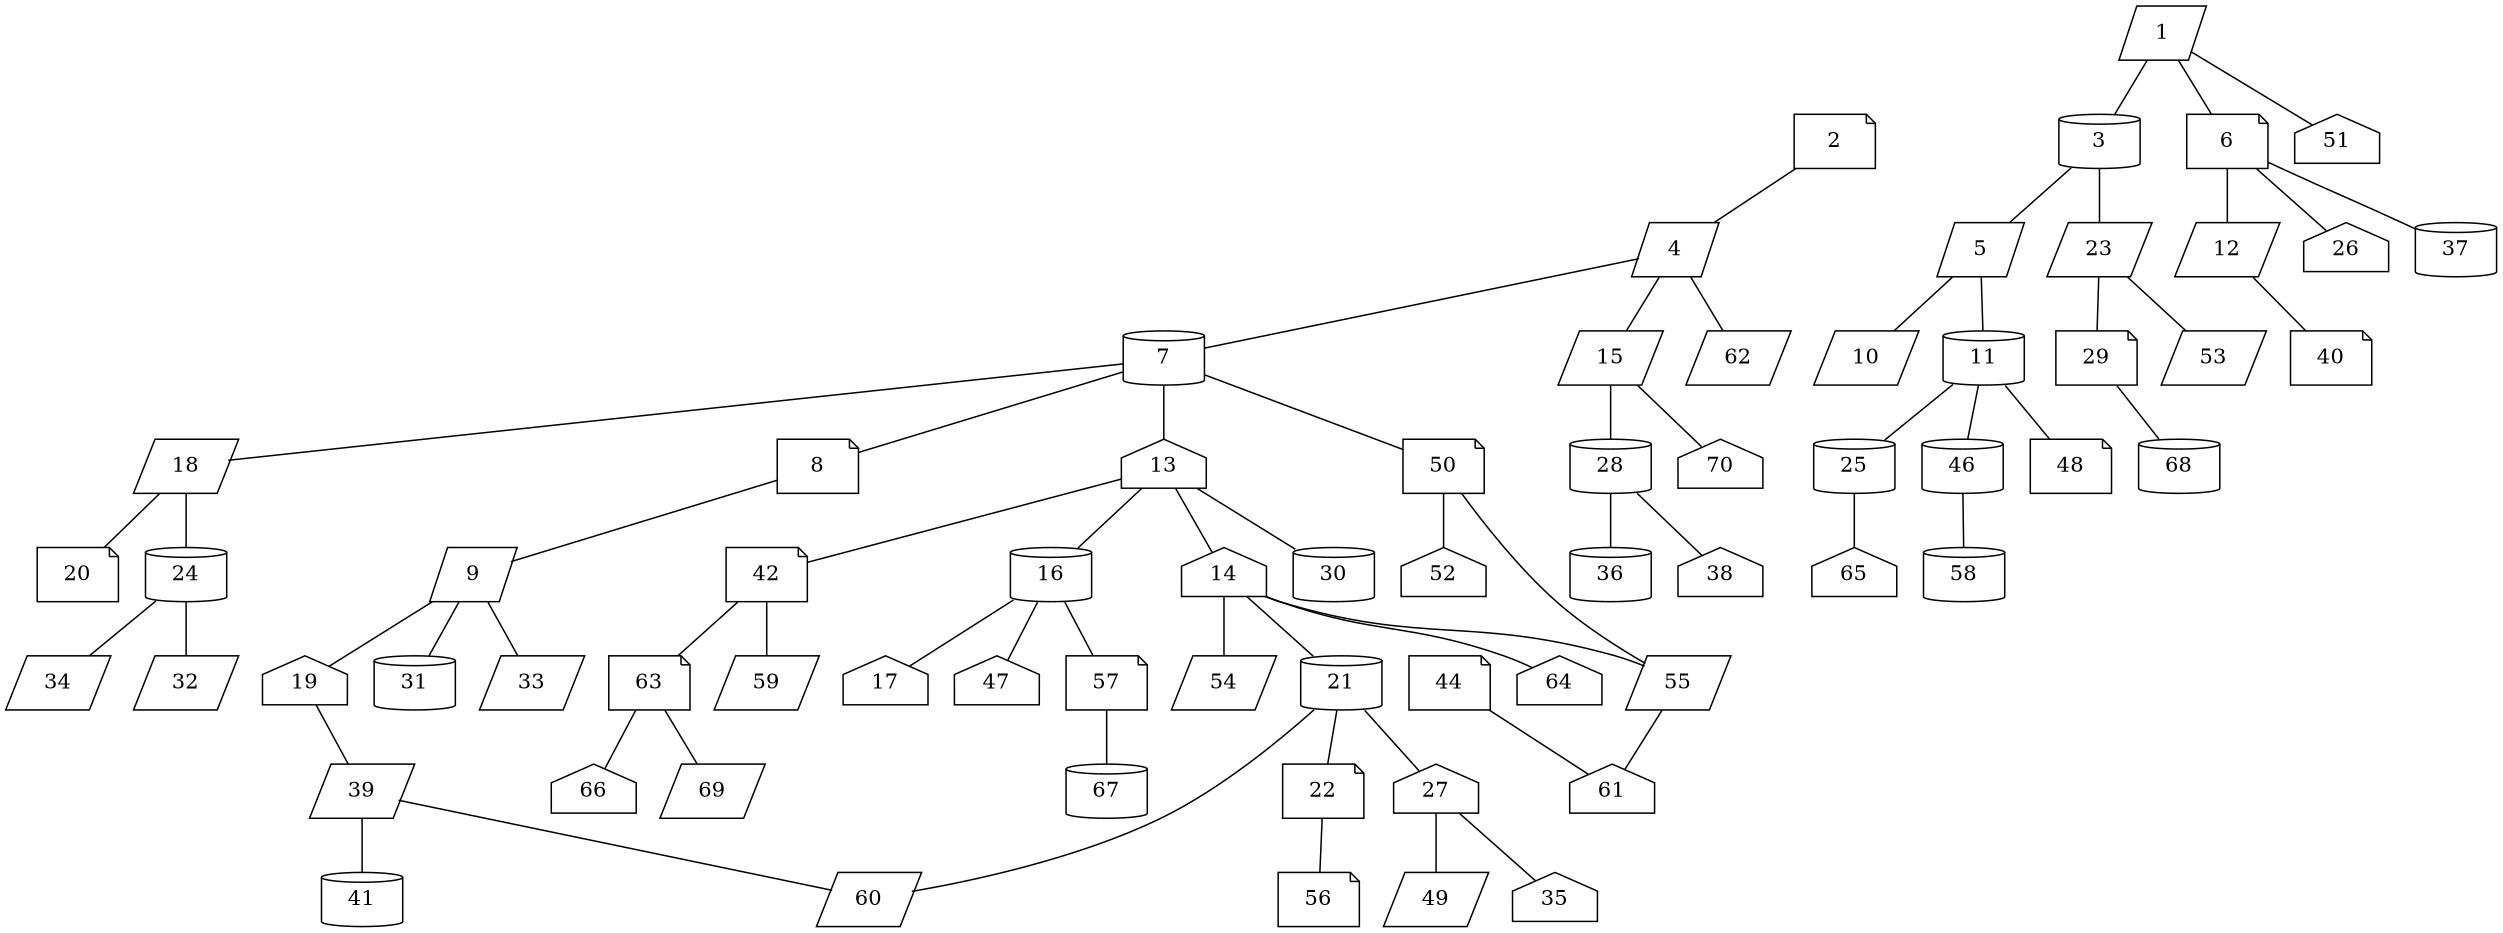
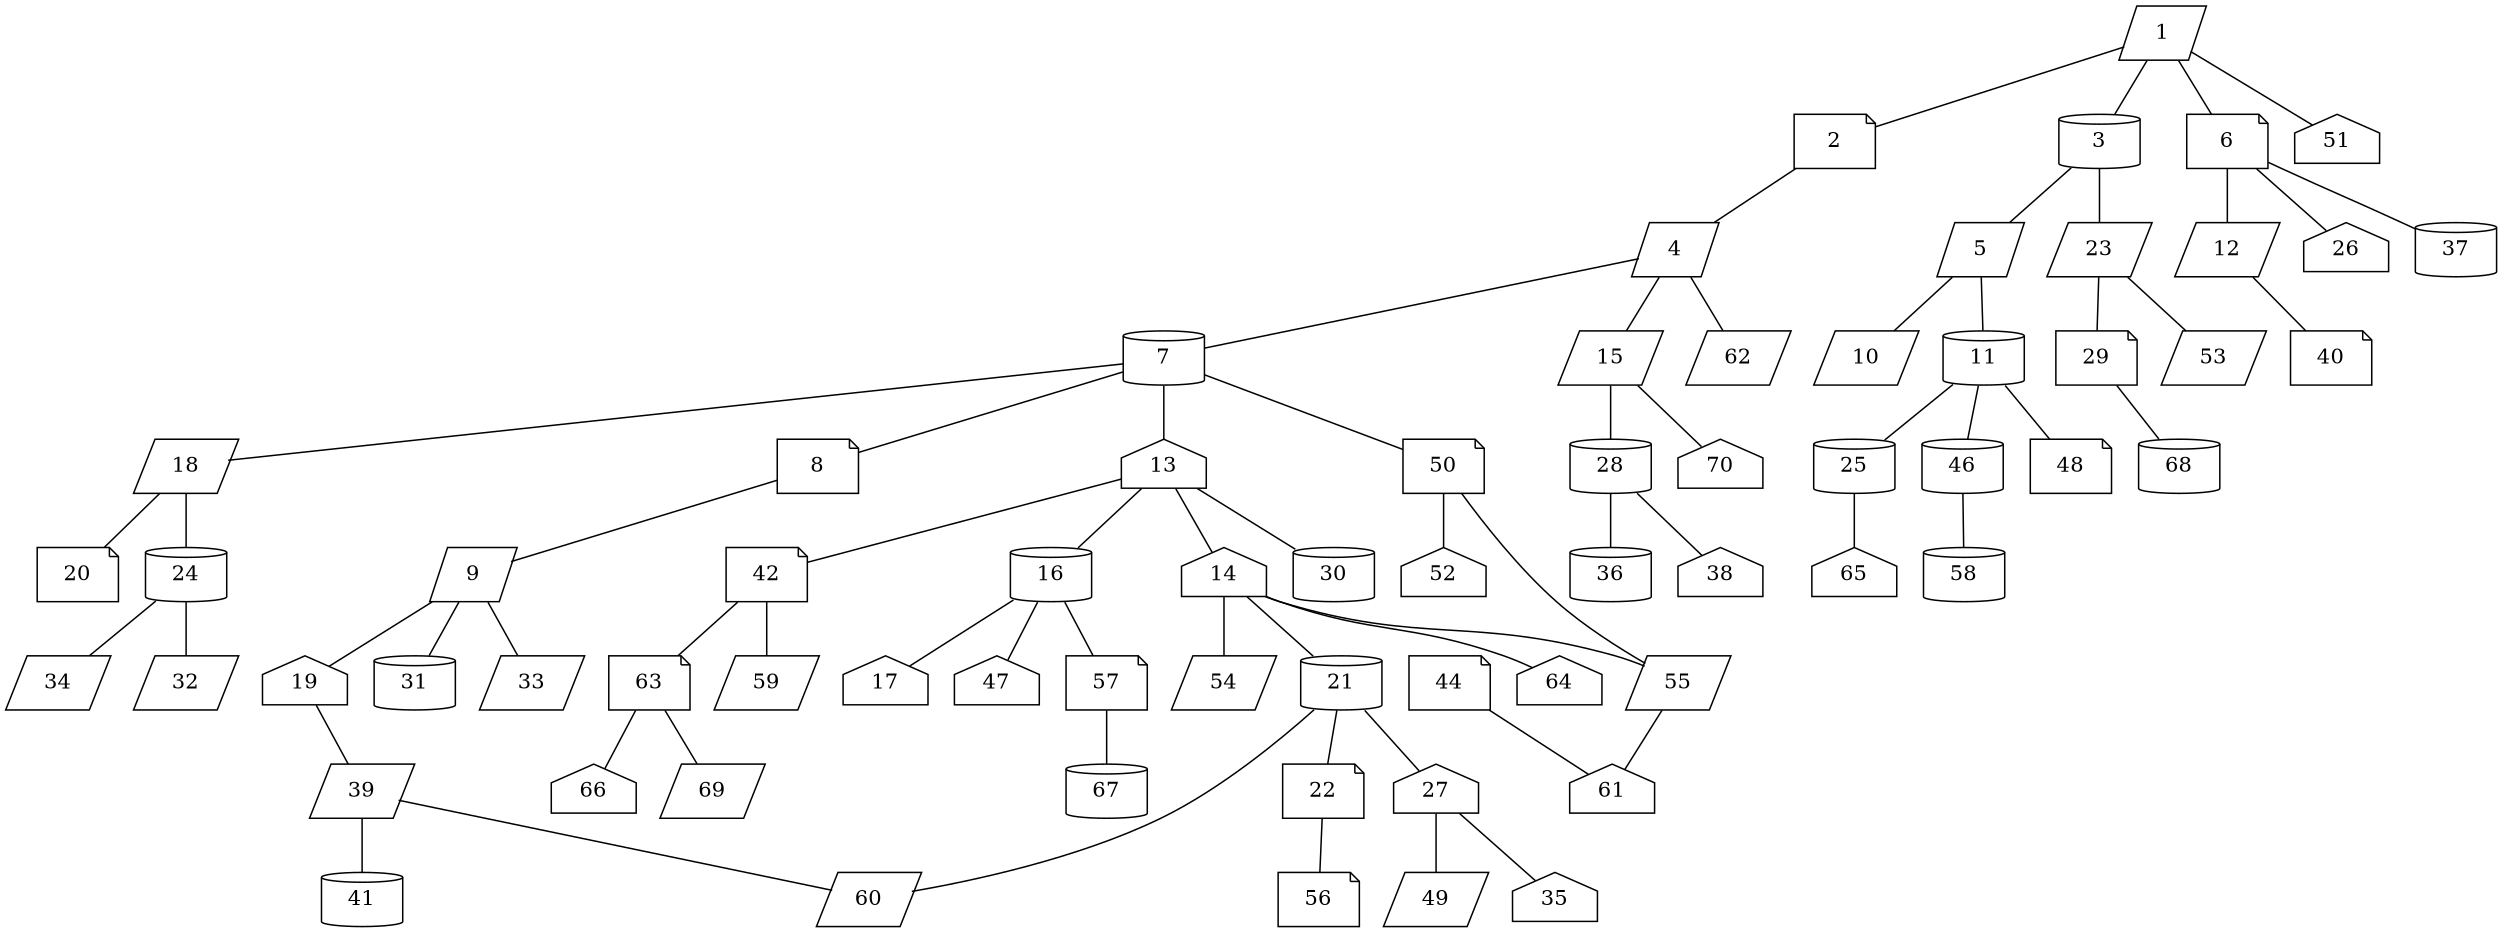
none -> (2000, 87)
